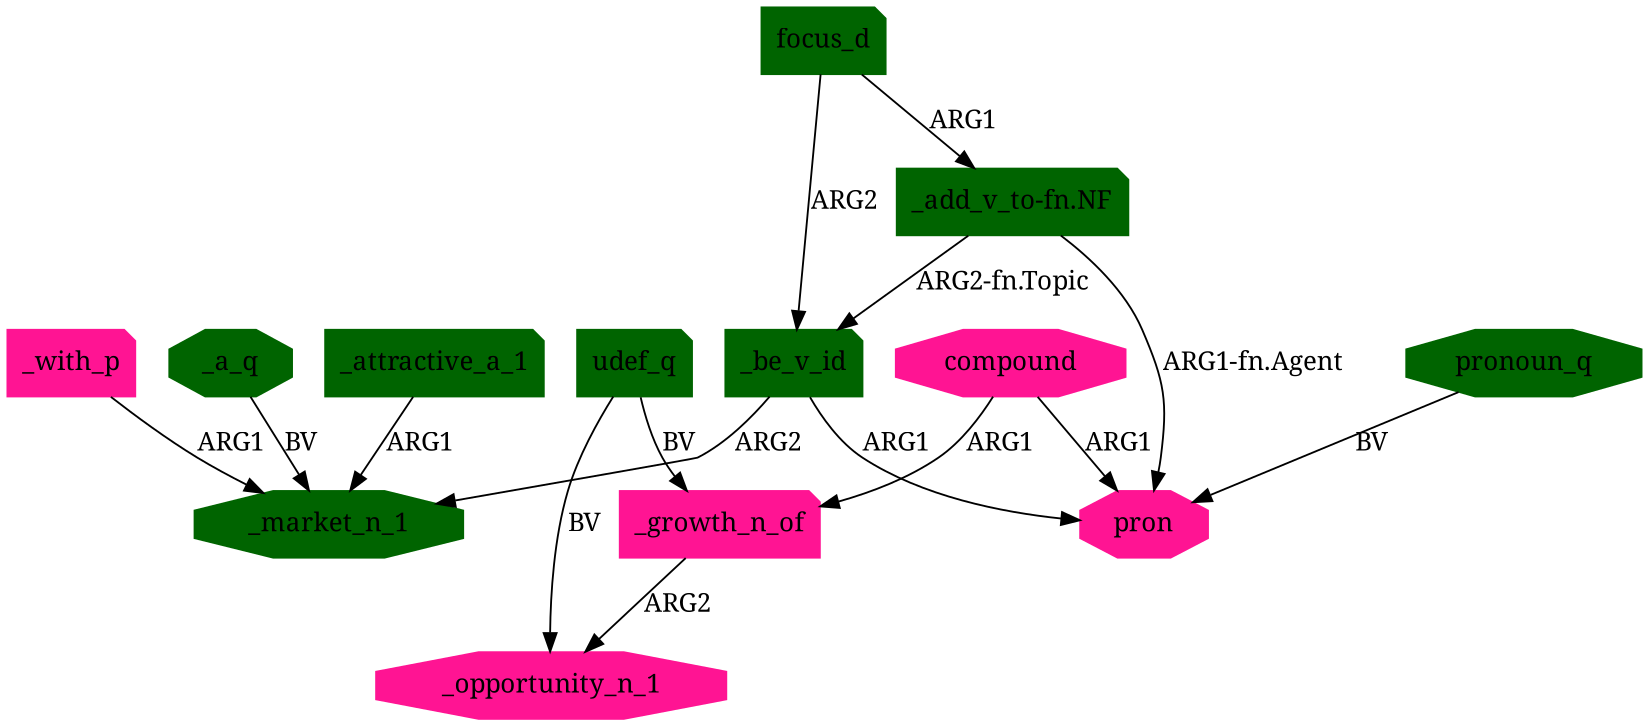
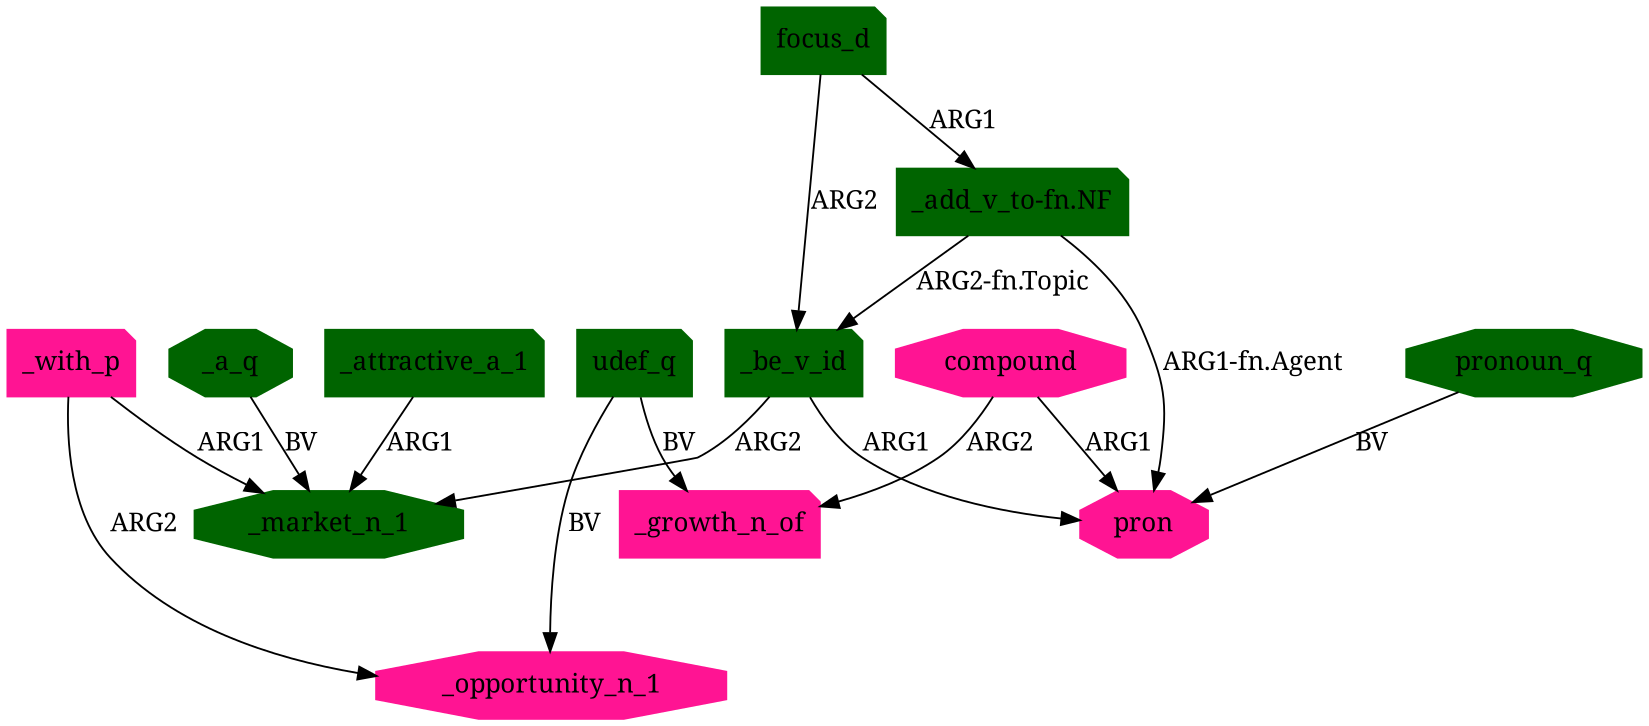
(1000, 444) -> (1000, 444)
(642, 599) -> (151, 593)
